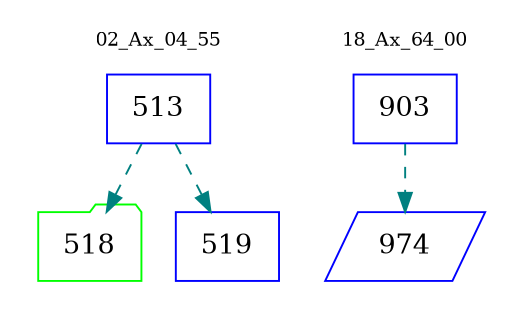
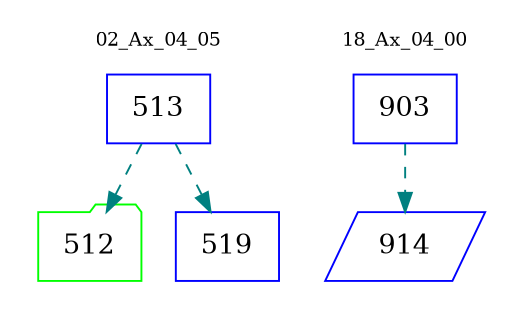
(159, 41) -> (159, 41)
(405, 41) -> (405, 41)
(90, 247) -> (90, 247)
(405, 247) -> (405, 247)
